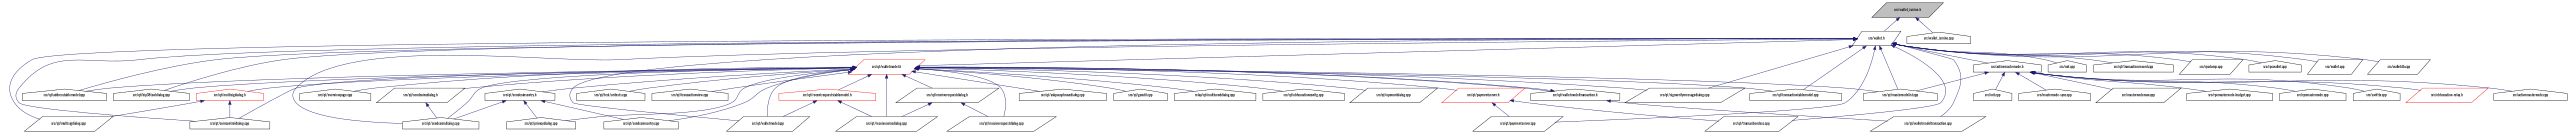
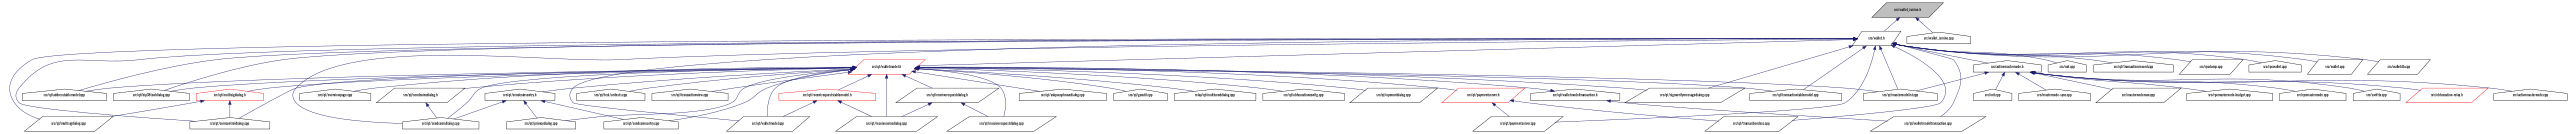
(1236, 72) -> none
